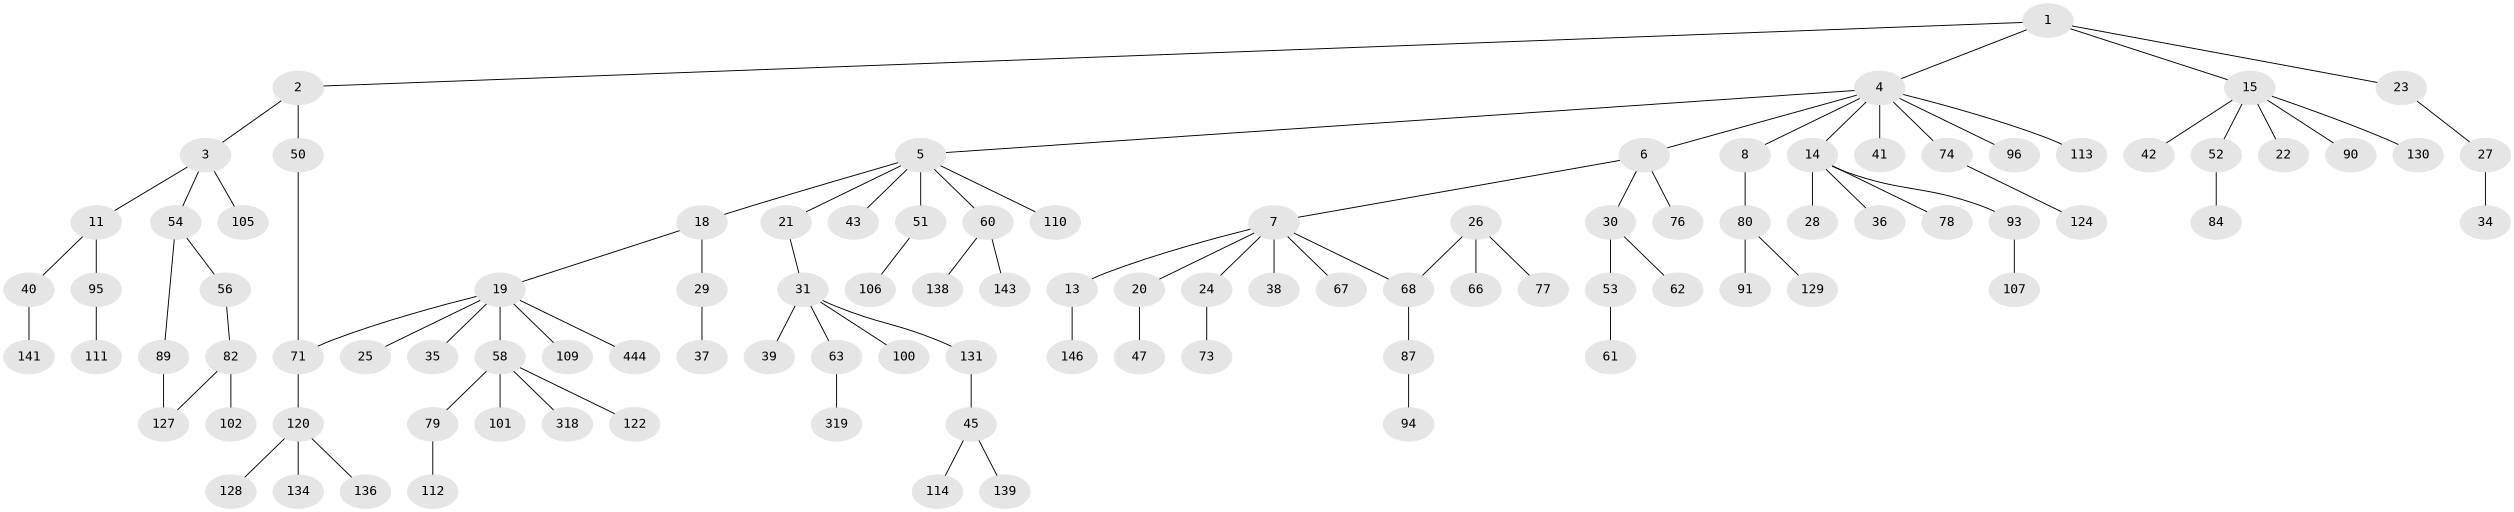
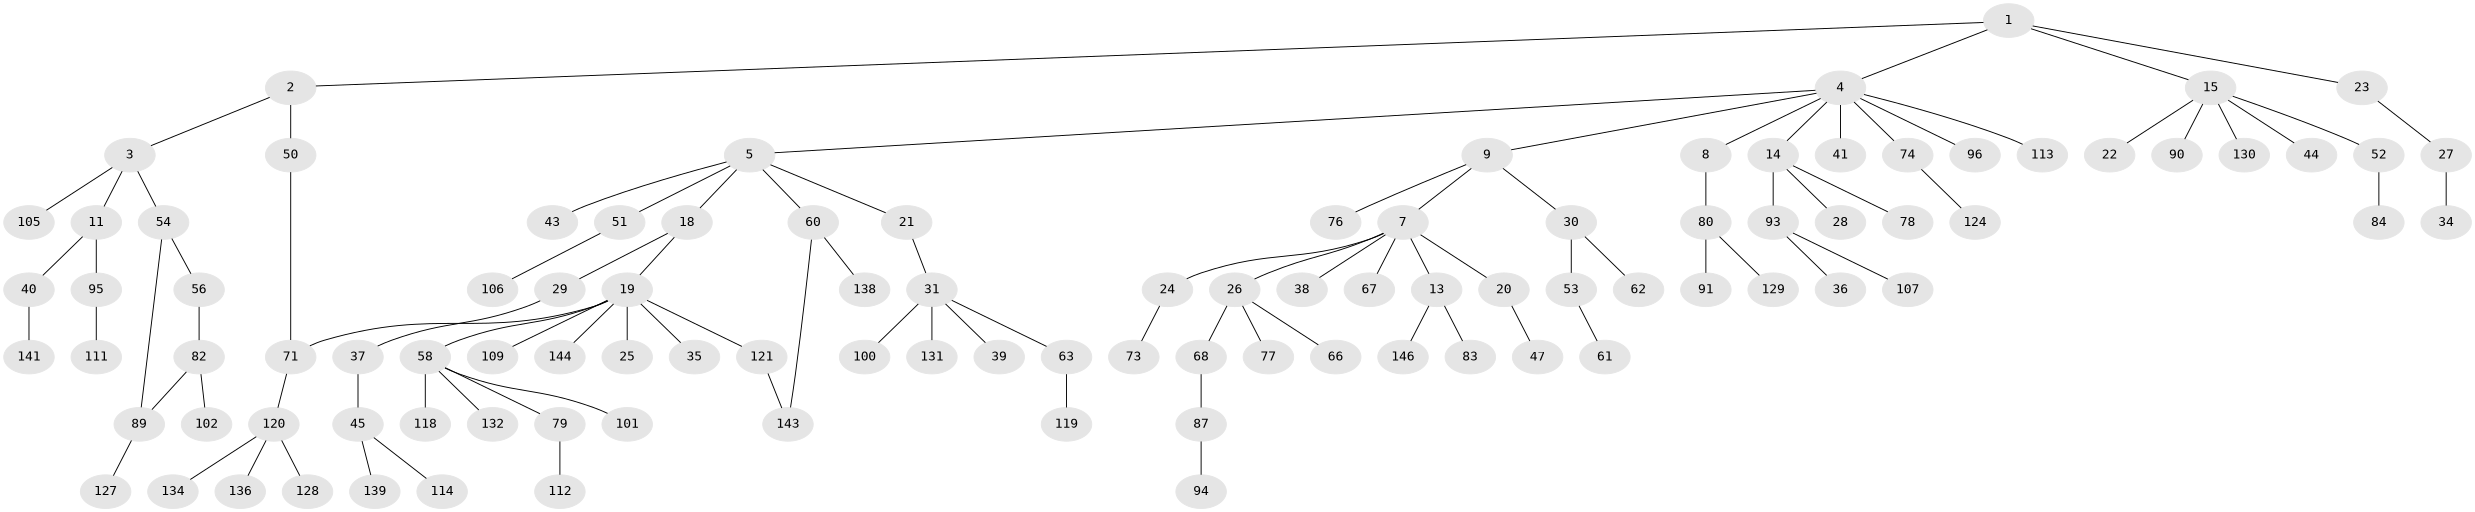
(1644, 155) -> (1487, 155)
(2149, 155) -> (2312, 155)
(1846, 189) -> (1807, 256)
(1055, 222) -> none
(1341, 256) -> (1306, 260)
(635, 357) -> (560, 357)
none -> (762, 357)
none -> (1470, 357)
(197, 391) -> (169, 391)
(971, 391) -> (358, 391)
(567, 424) -> (425, 424)
(635, 424) -> (493, 424)
(837, 424) -> (1067, 424)
